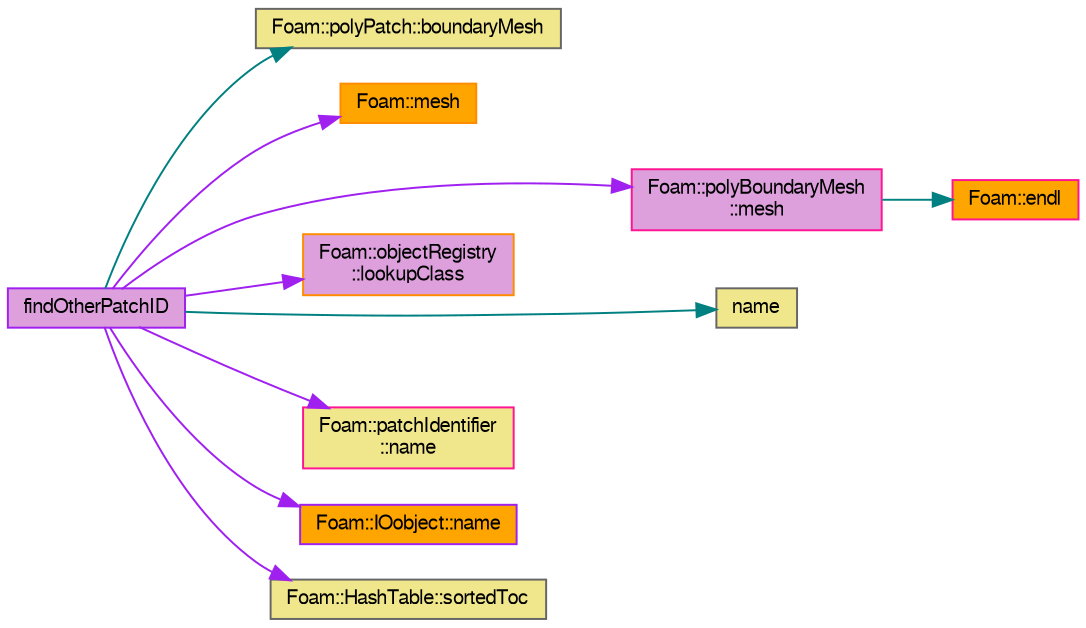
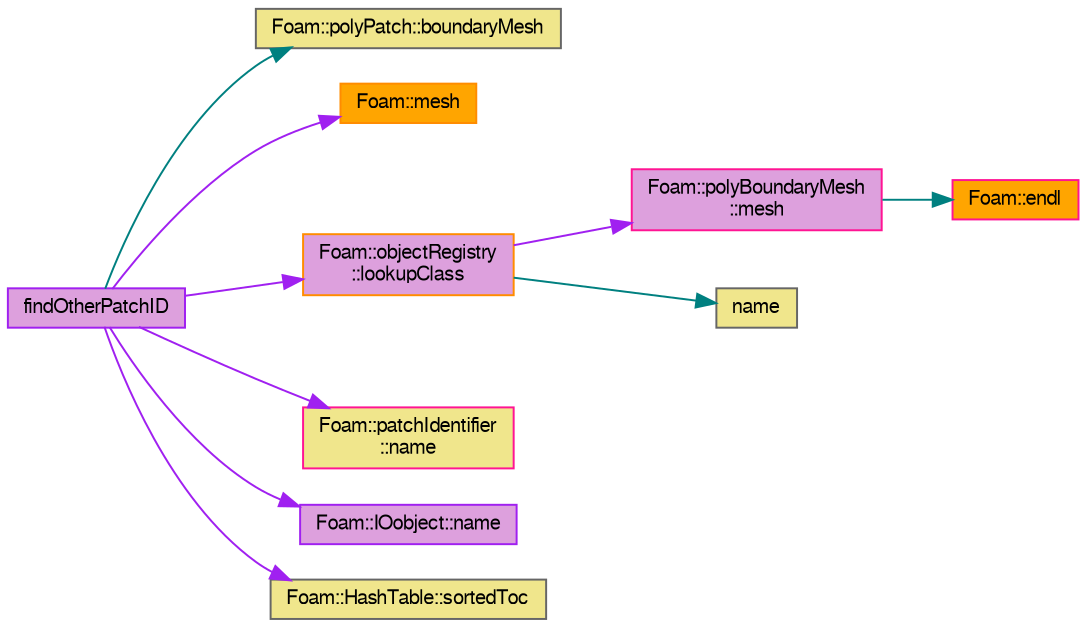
(356, 195) -> (562, 236)
(441, 315) -> (605, 289)
(408, 524) -> (408, 524)
